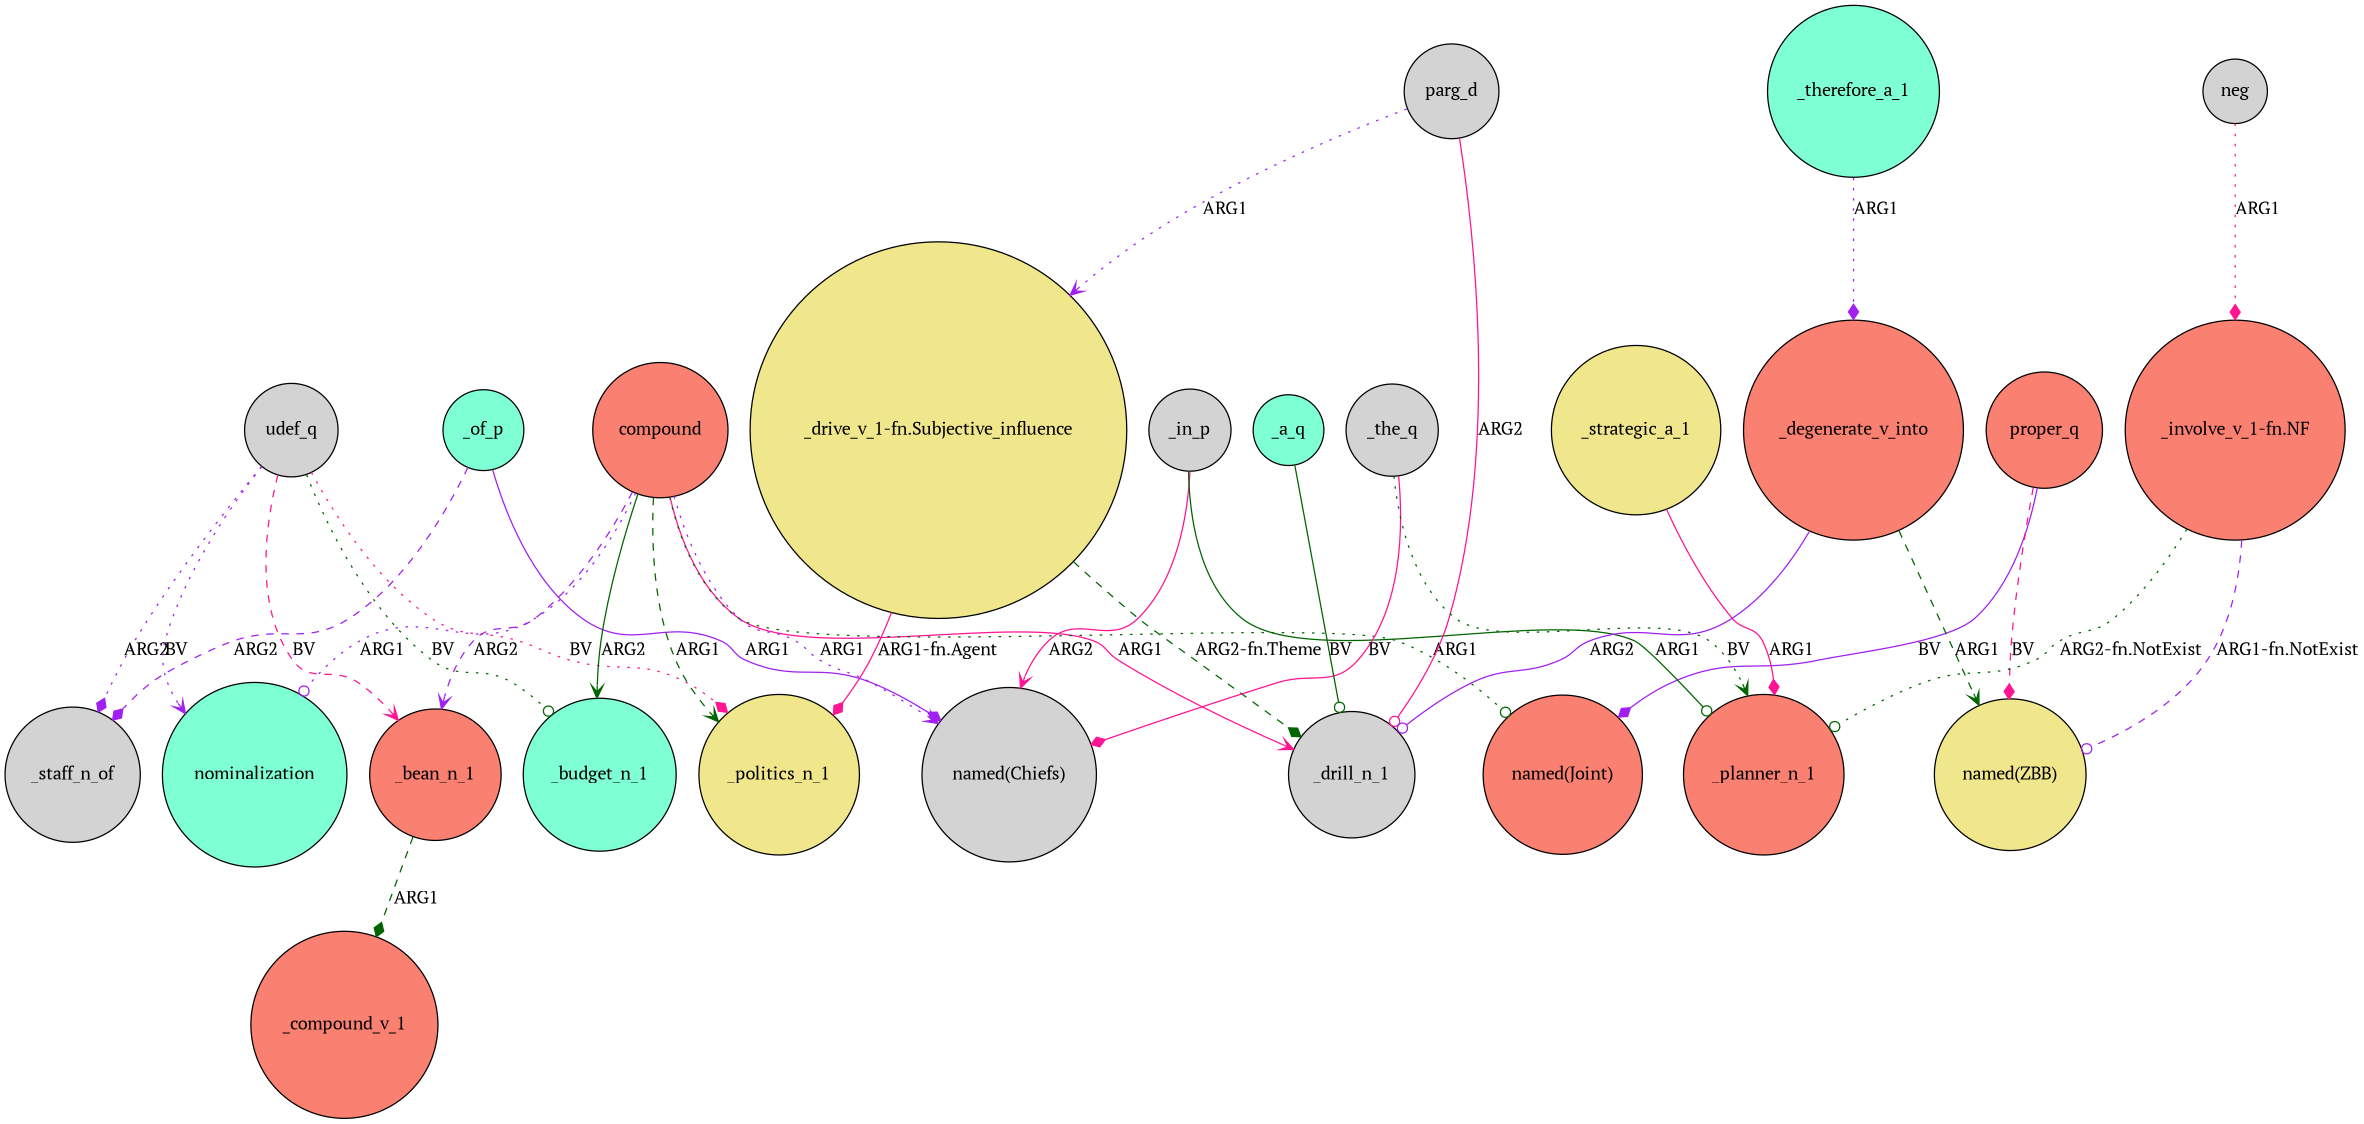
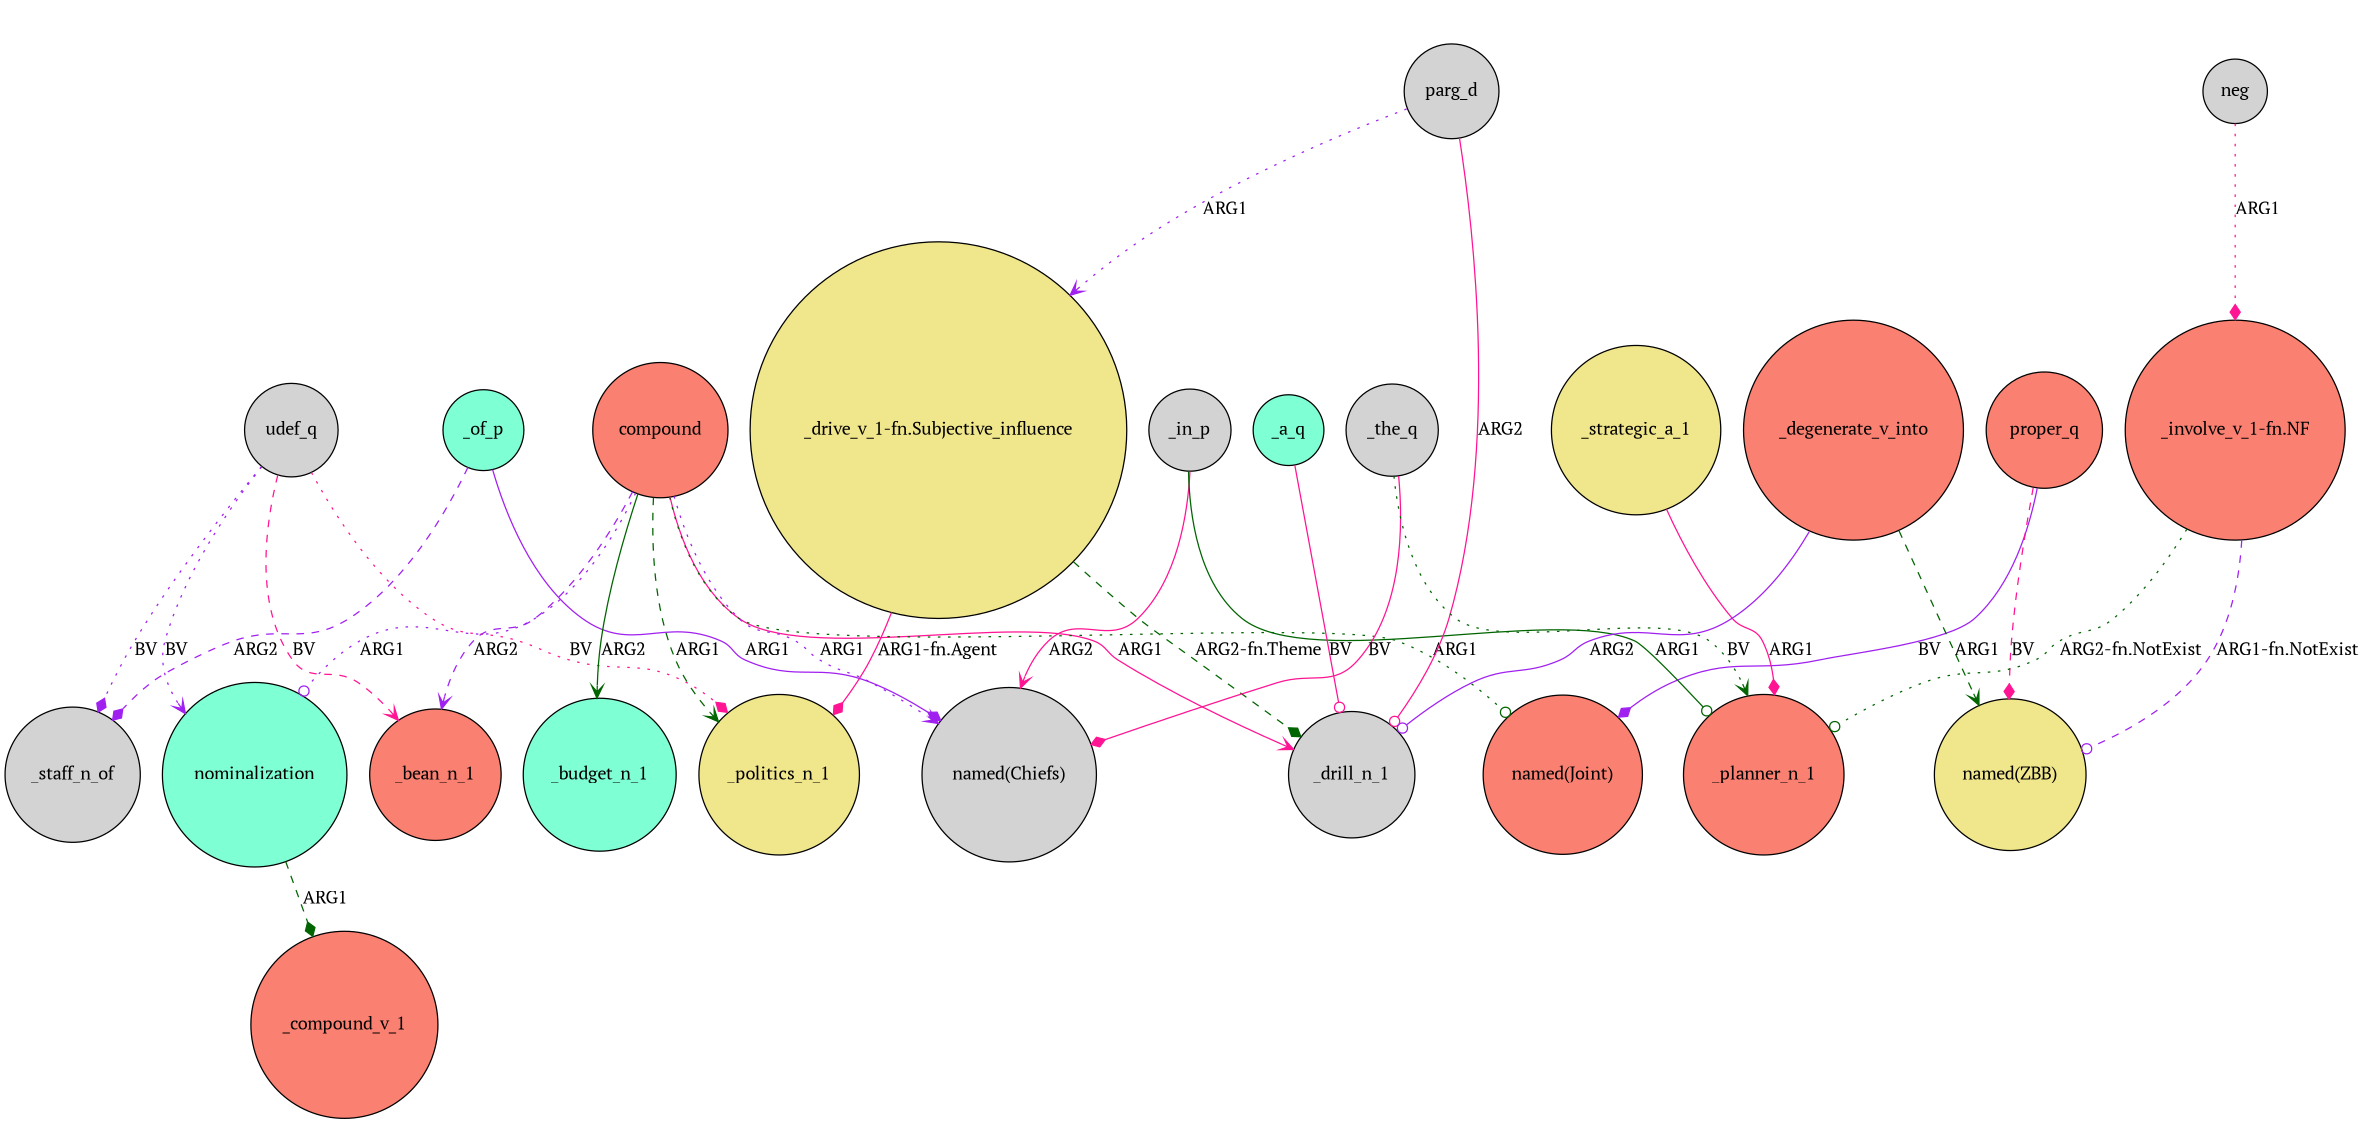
(1853, 91) -> none
(1317, 584) -> (1317, 584)
(389, 619) -> none
(147, 650) -> (147, 650)
(397, 880) -> (297, 892)
